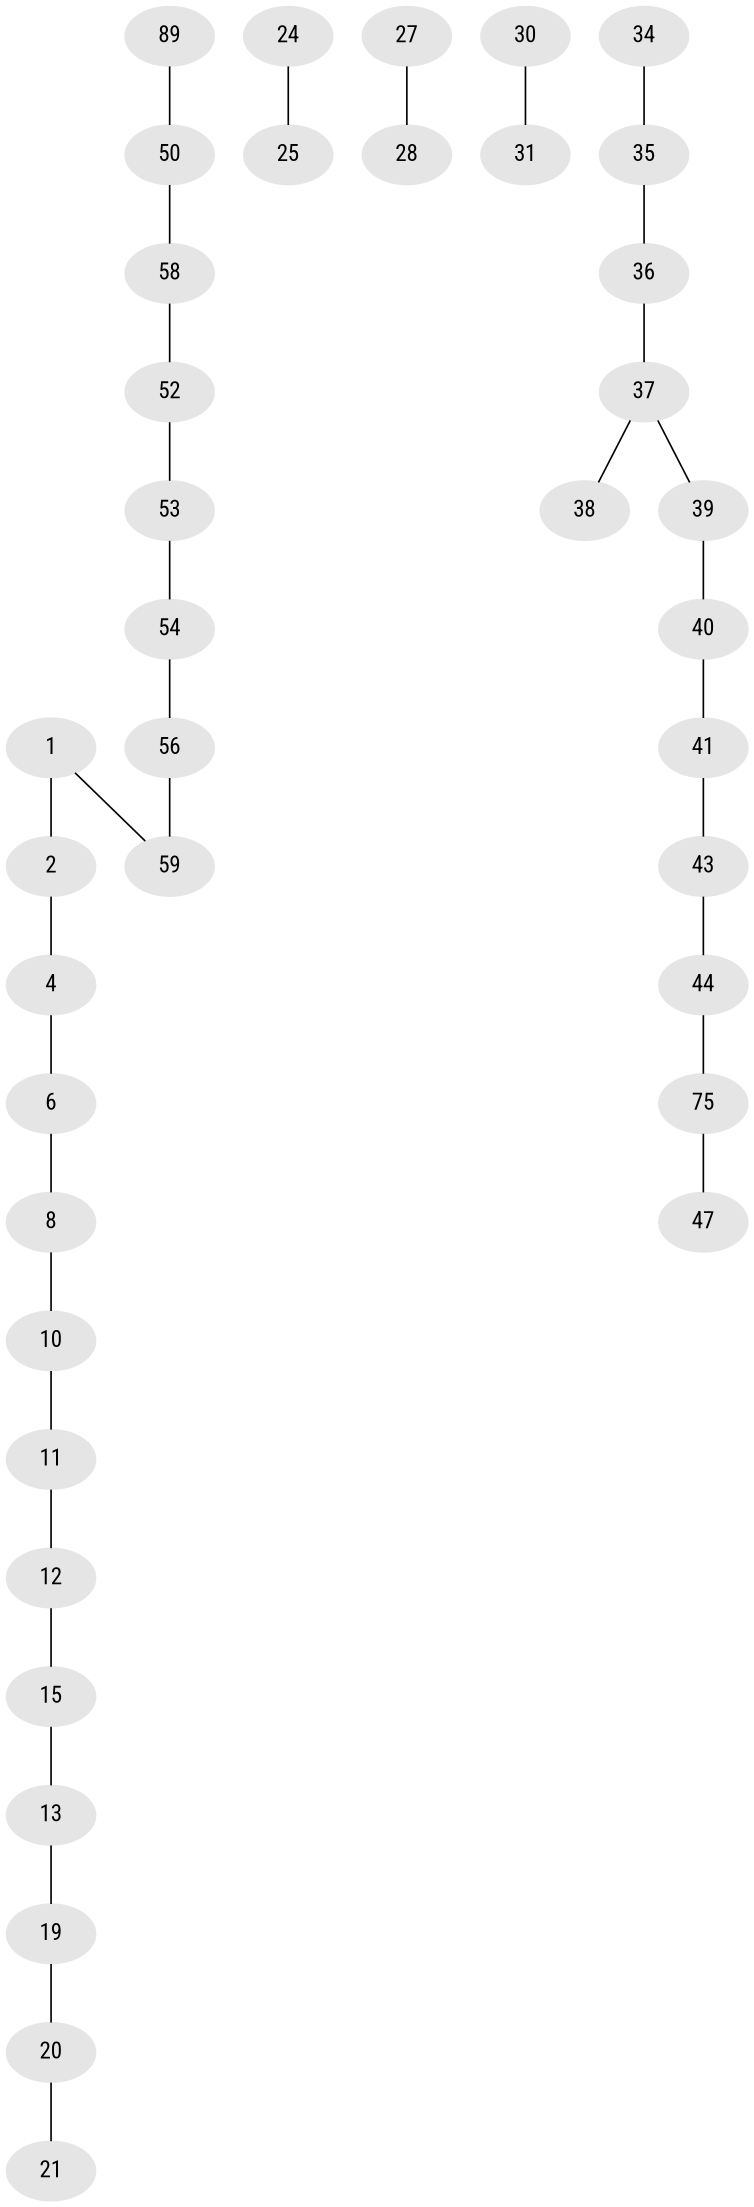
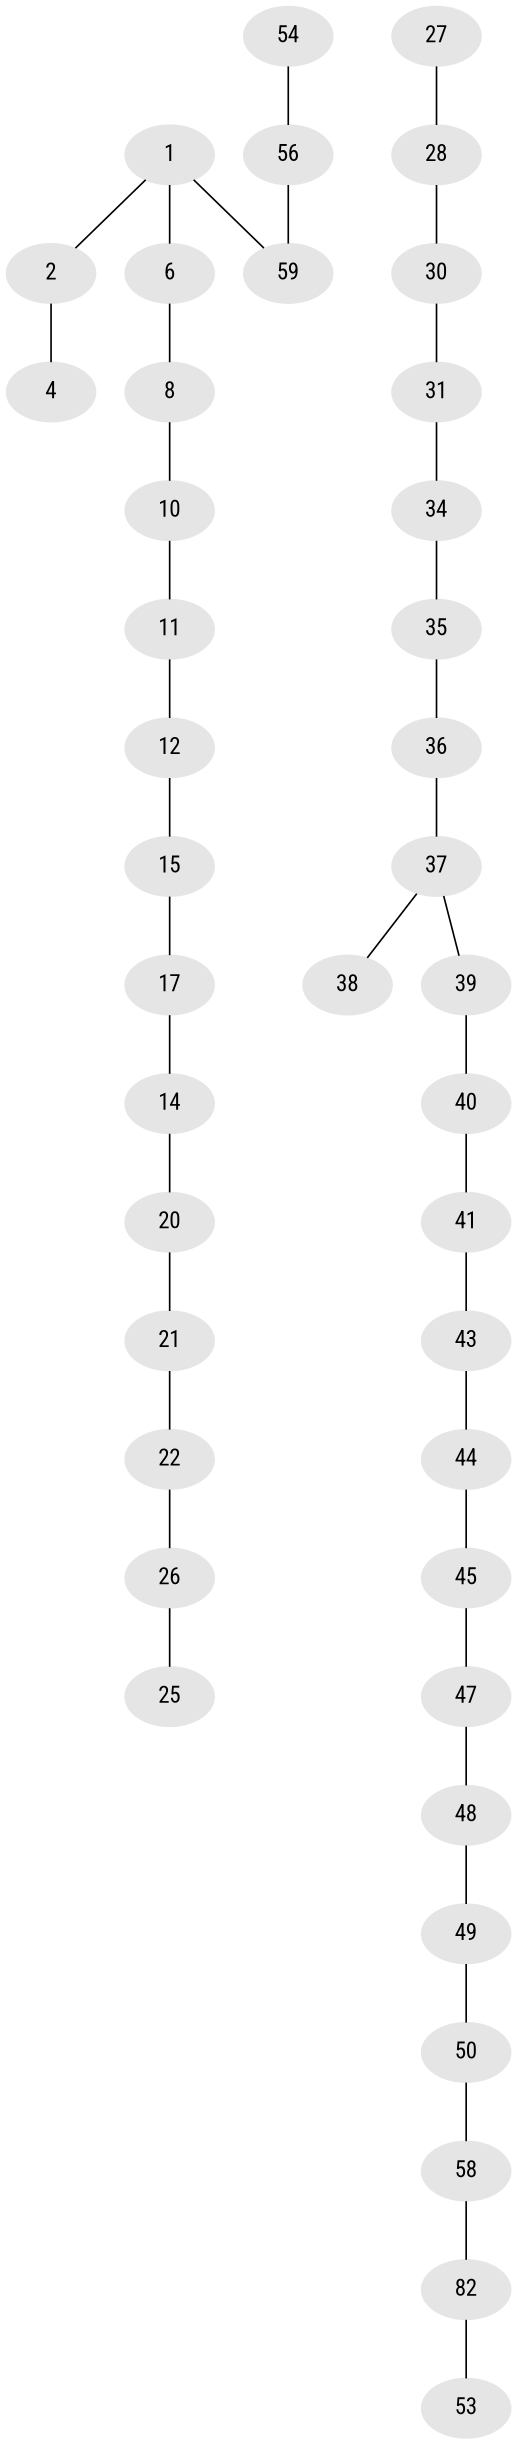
(170, 36) -> (466, 1934)
(288, 36) -> (170, 1578)
none -> (437, 214)
(170, 392) -> (466, 2290)
none -> (437, 452)
(170, 570) -> none
(51, 1045) -> (170, 214)
(703, 1104) -> (466, 1578)
none -> (170, 1459)
(51, 1815) -> (170, 985)
none -> (466, 1815)
(51, 1934) -> (170, 1104)
